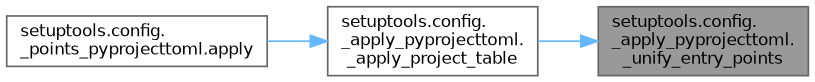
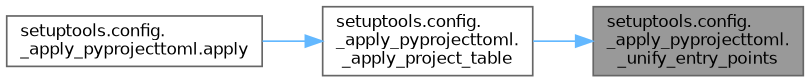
(137, 41) -> (134, 41)
